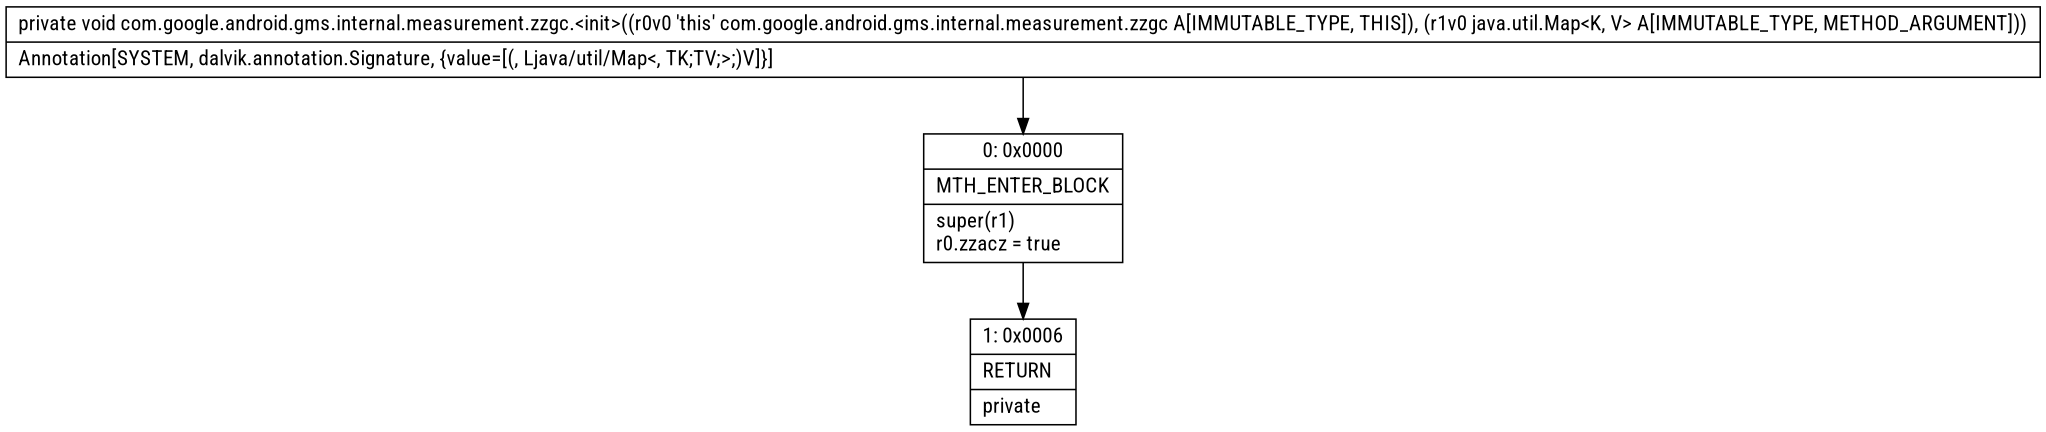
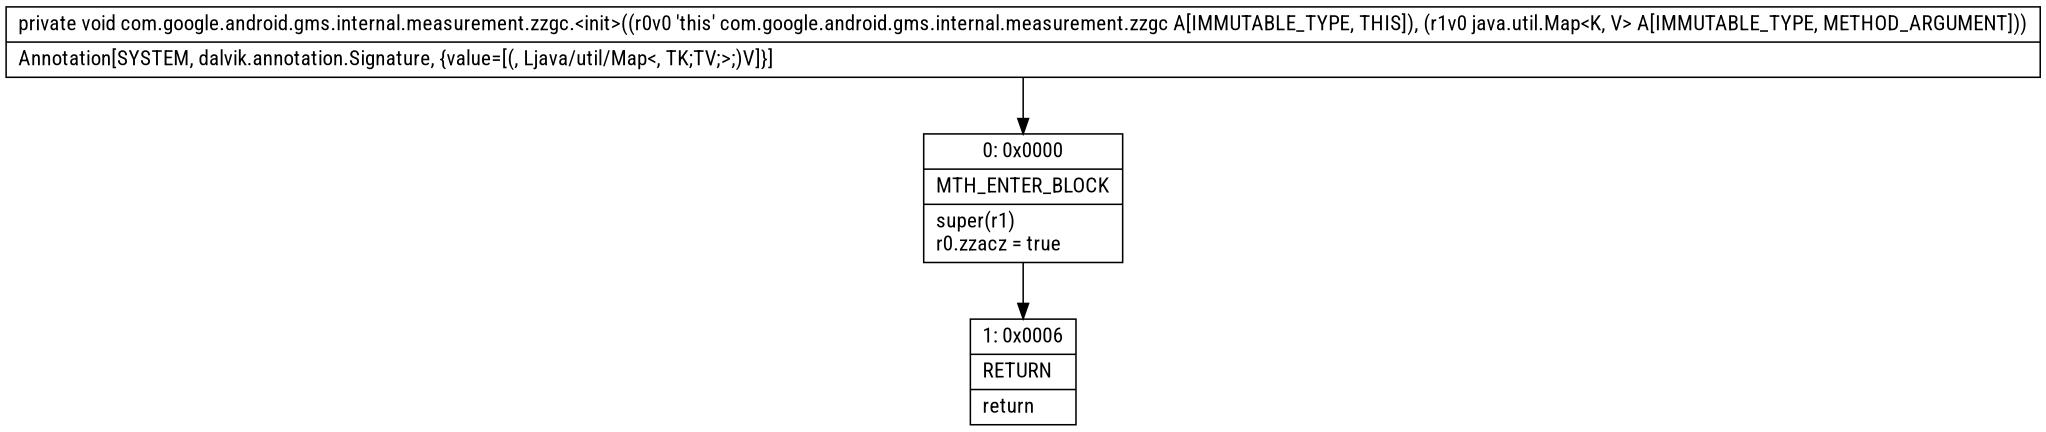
(1012, 406) -> (1009, 406)
